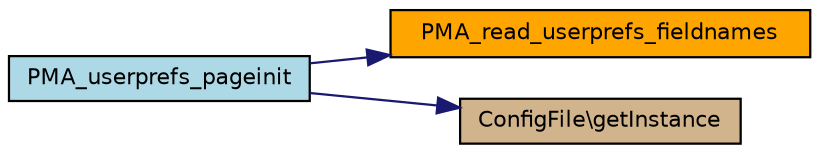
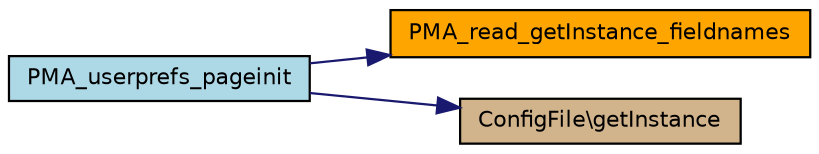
(600, 34) -> (600, 34)
